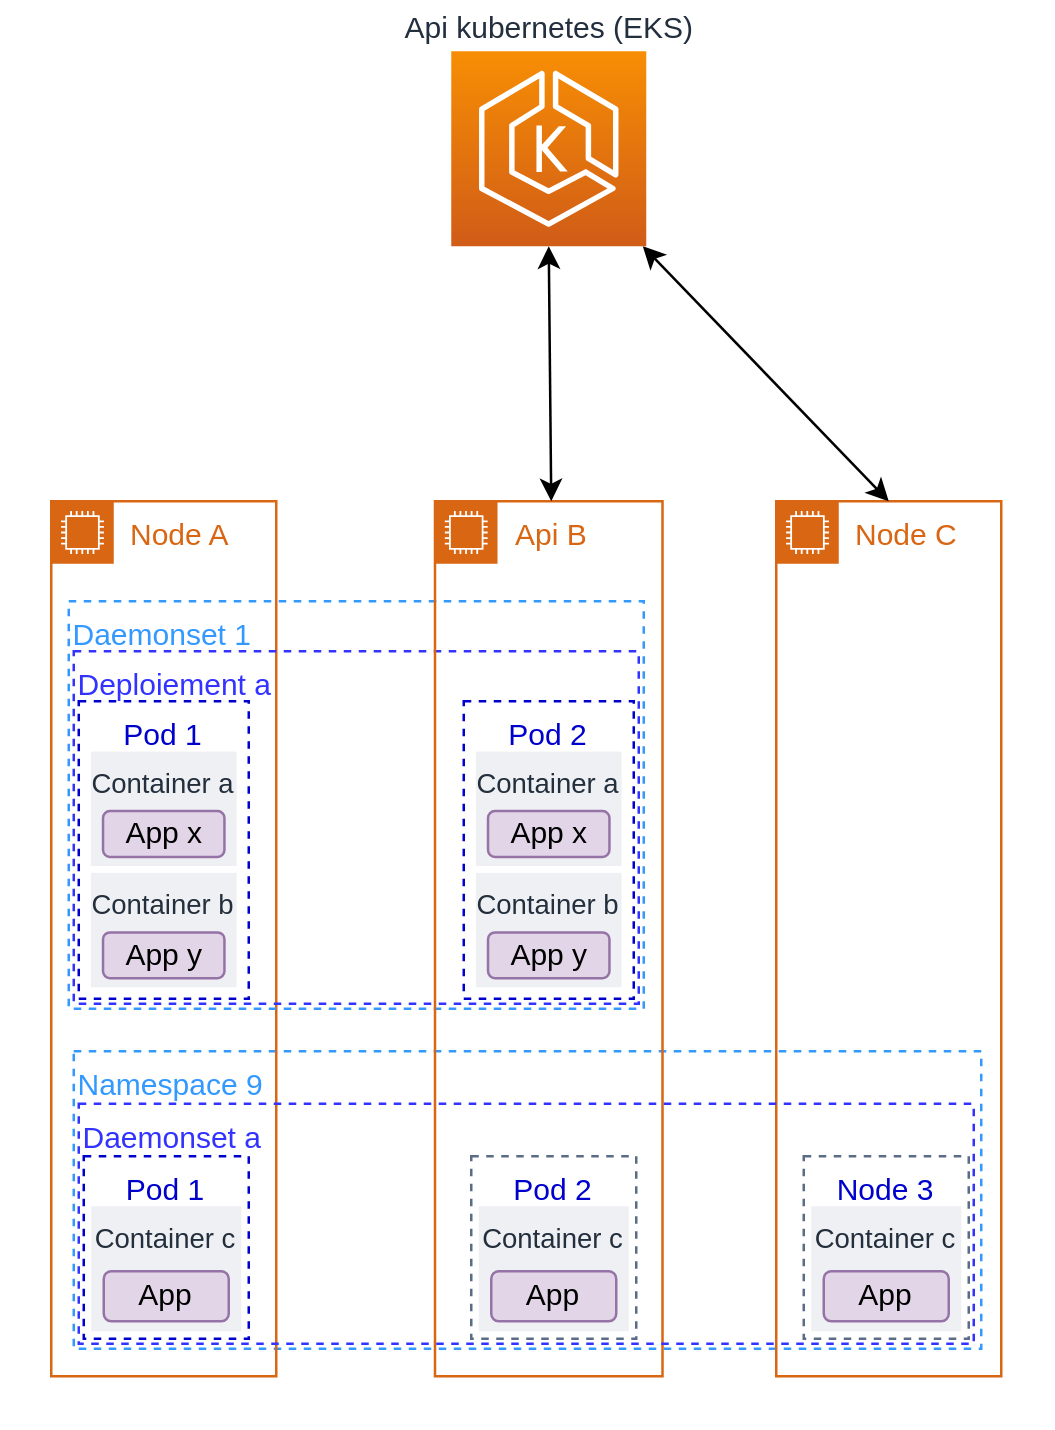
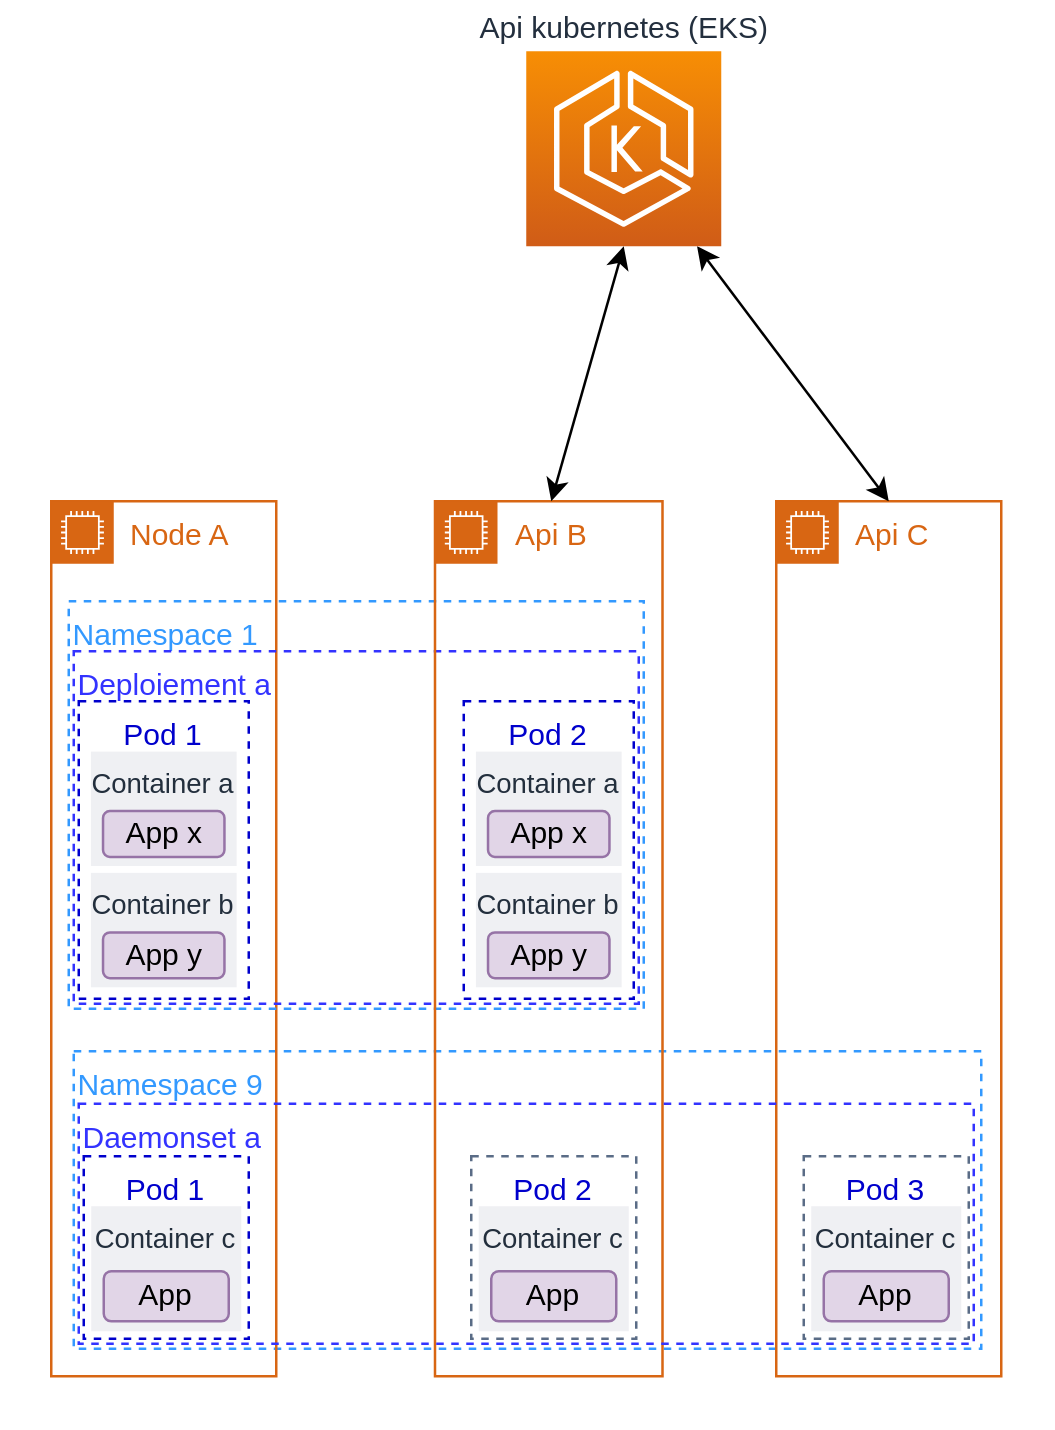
(549, 149) -> (624, 149)
(903, 537) -> (890, 537)
(161, 635) -> (161, 635)
(885, 1190) -> (885, 1190)
